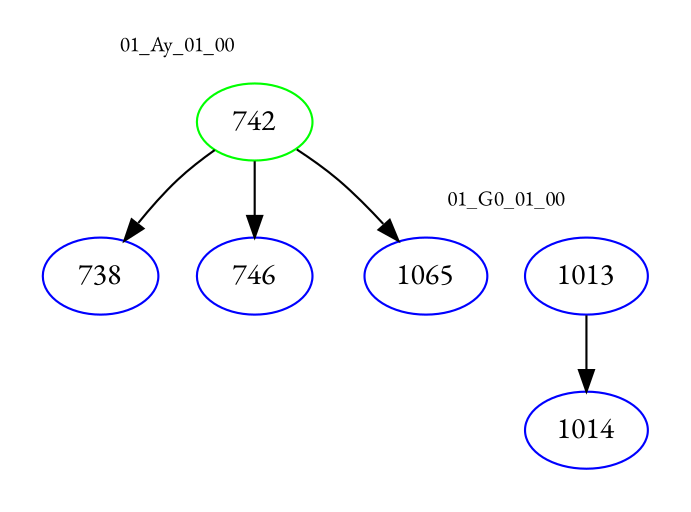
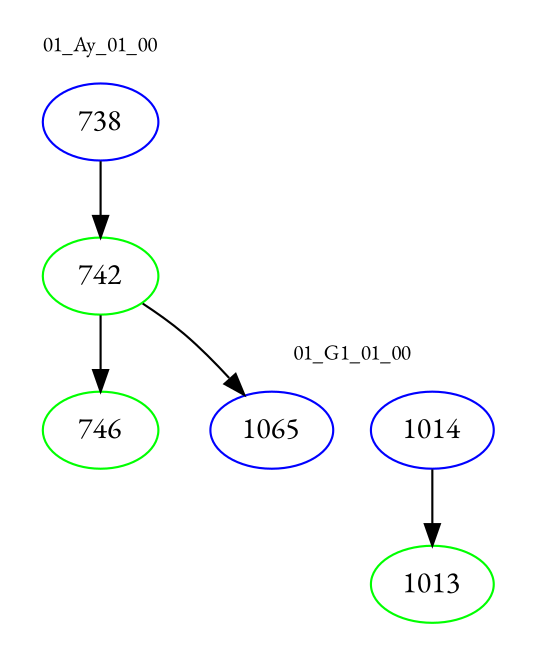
(174, 184) -> (101, 189)
(506, 200) -> (352, 354)
(255, 276) -> (101, 430)
(586, 276) -> (432, 584)
(586, 343) -> (432, 497)
